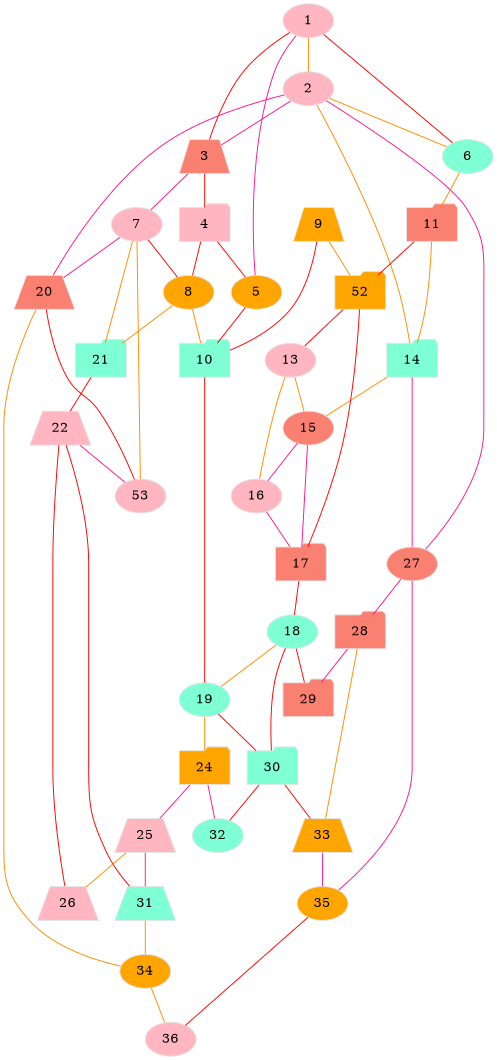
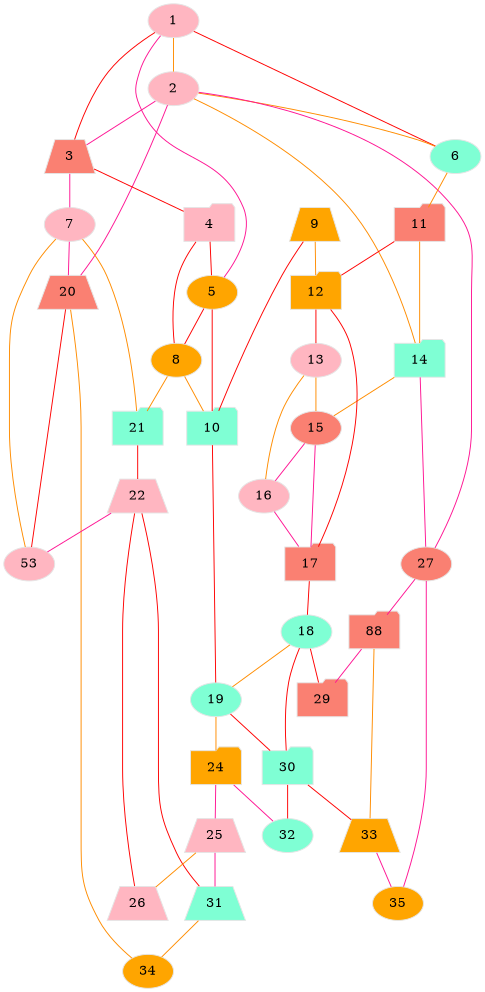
(163, 258) -> (194, 326)
(360, 292) -> (316, 292)
(360, 632) -> (374, 632)
(171, 1039) -> none
